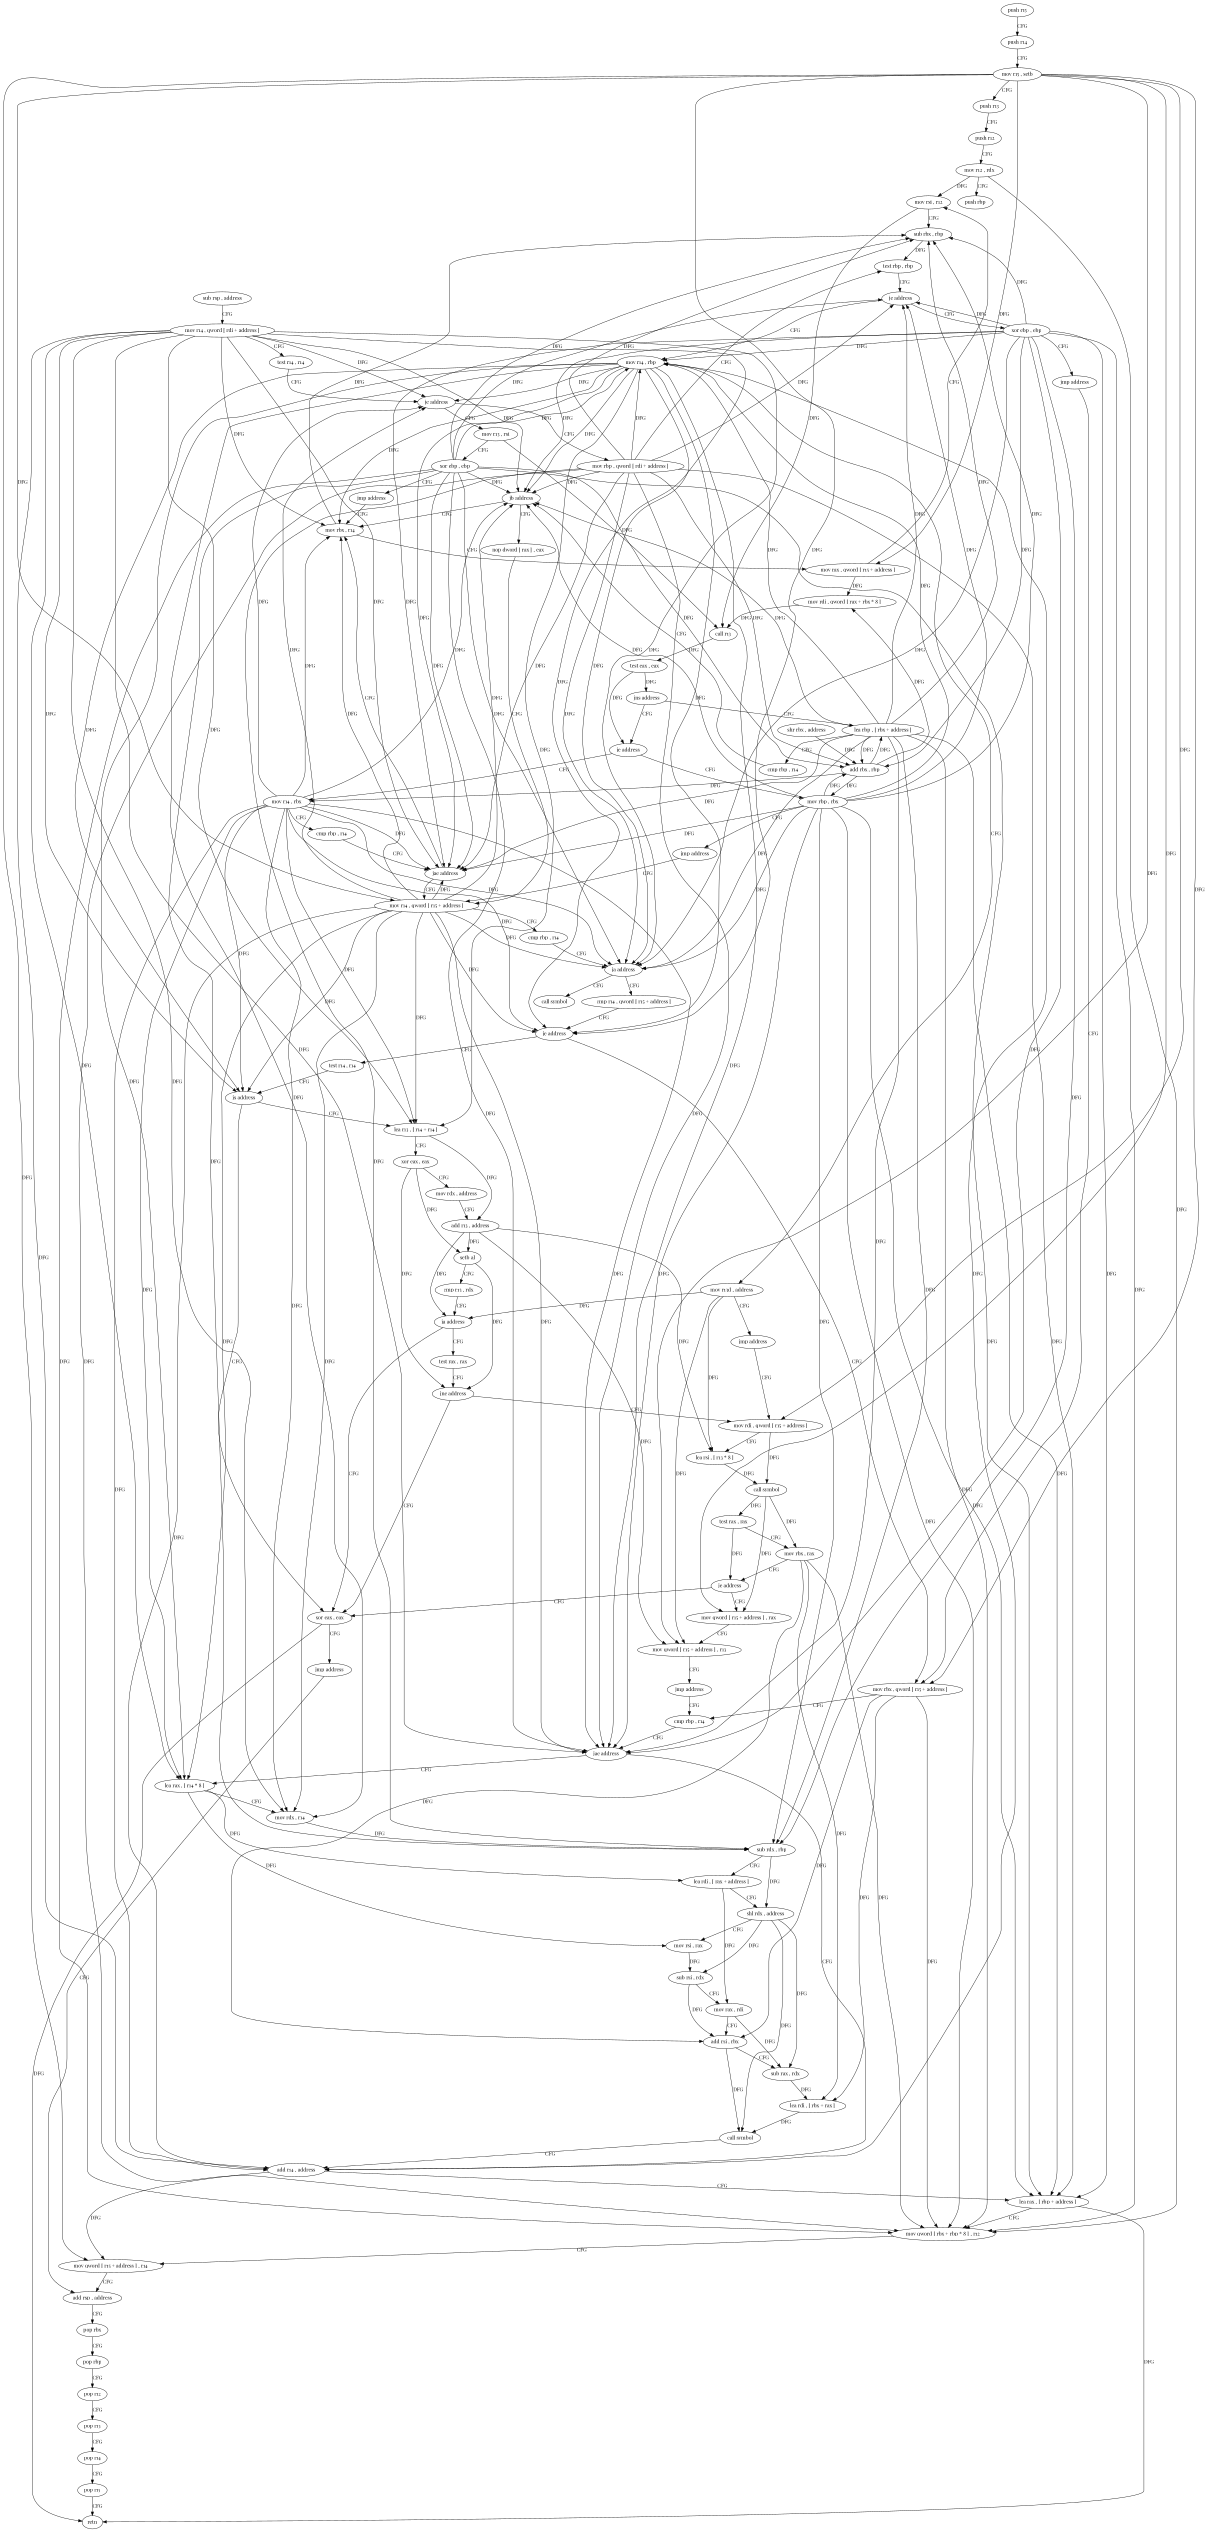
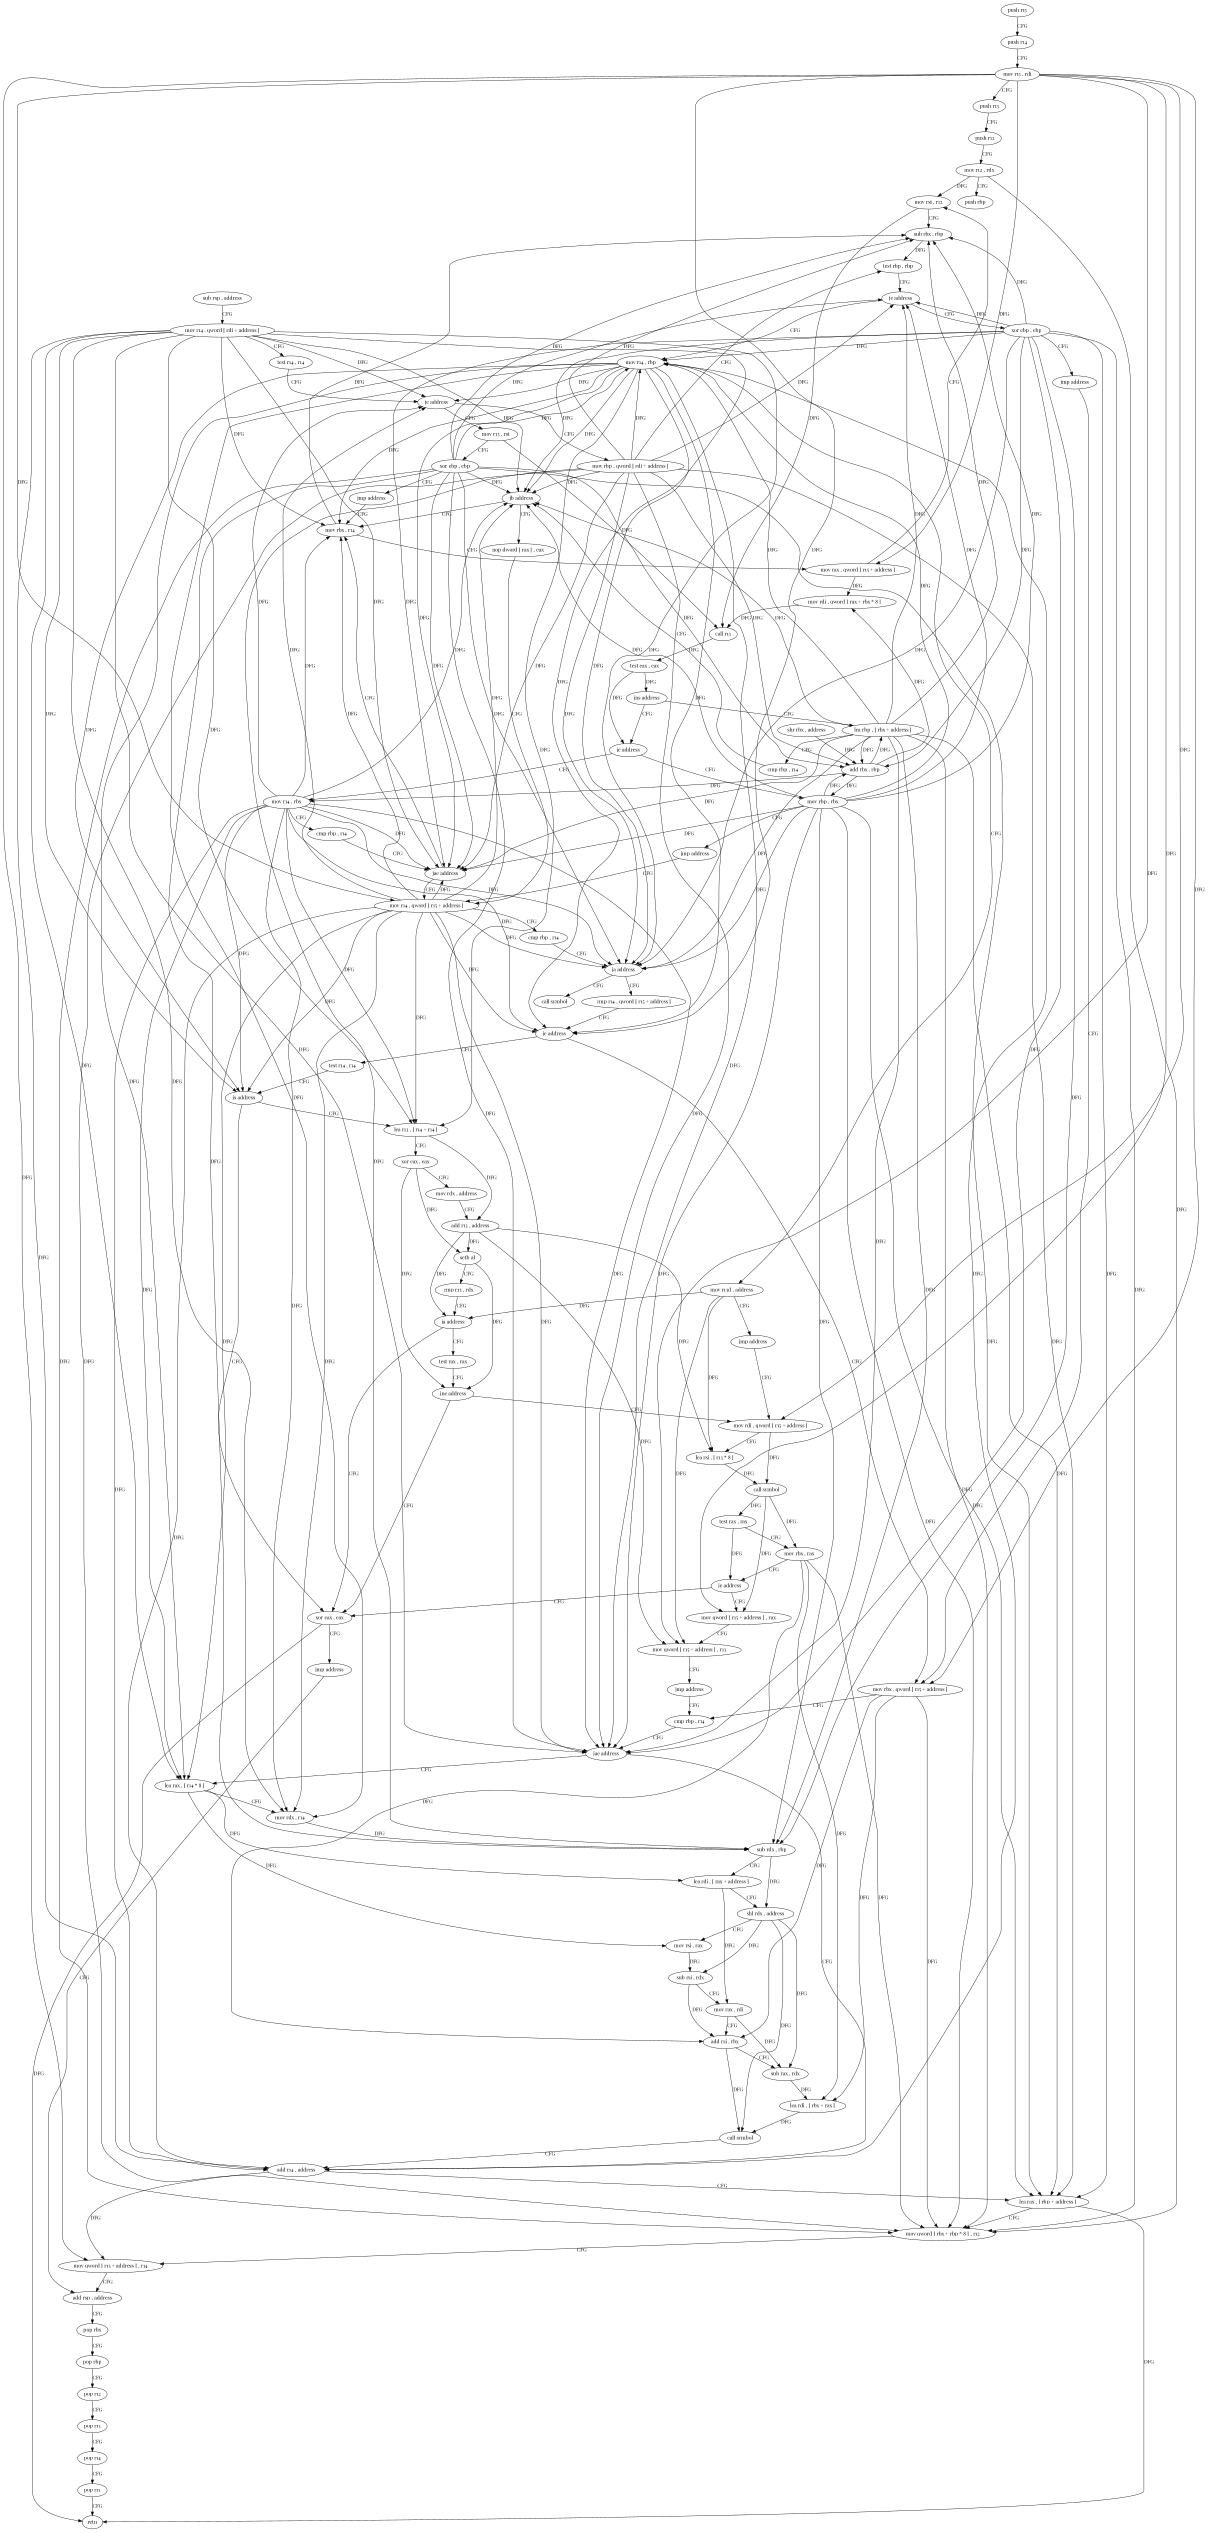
(1017, 74) -> (1017, 74)
